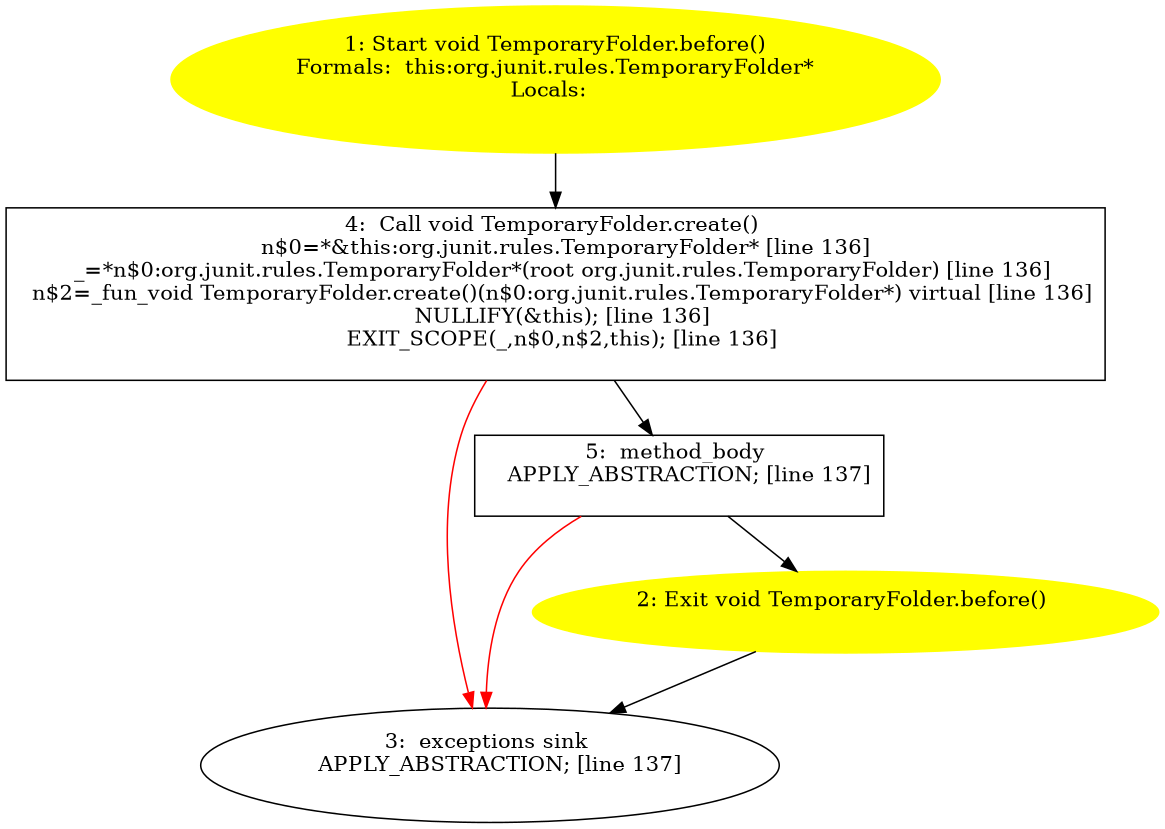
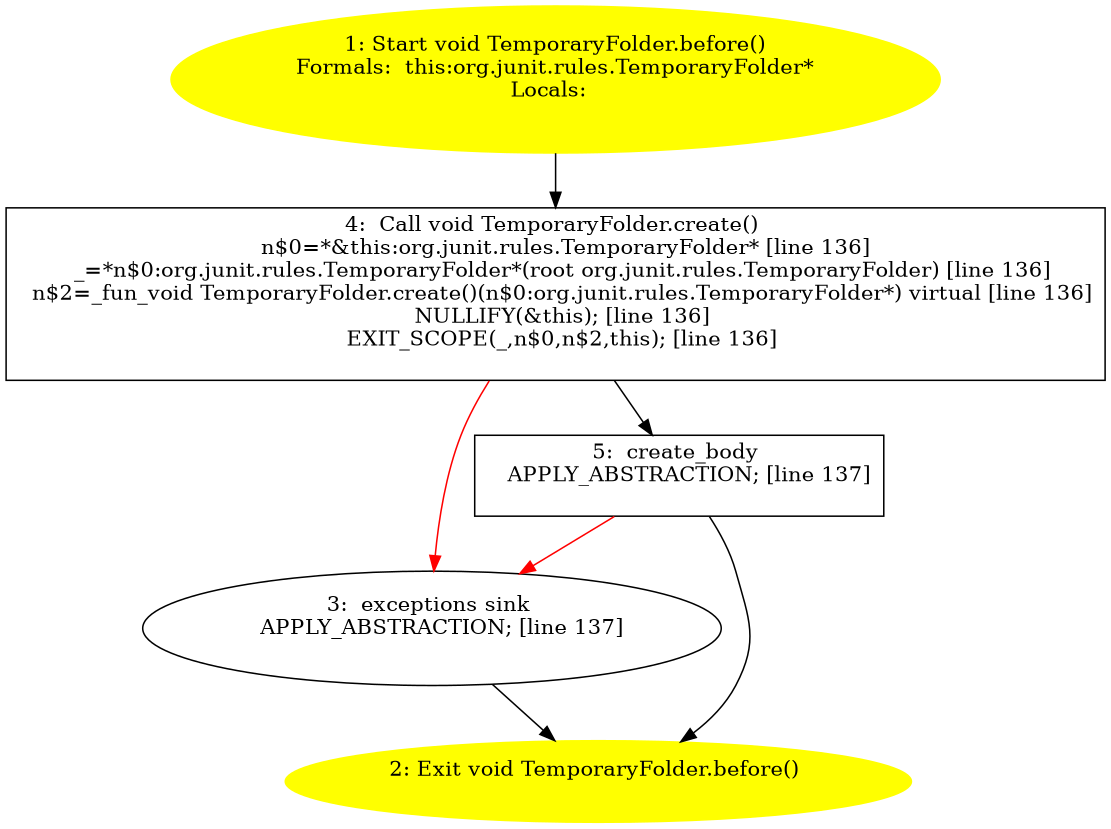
(679, 476) -> (679, 476)
(690, 679) -> (518, 707)
